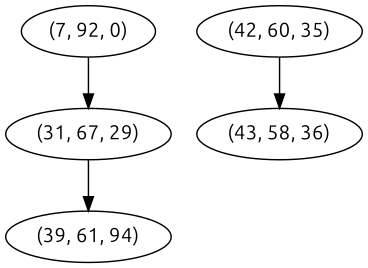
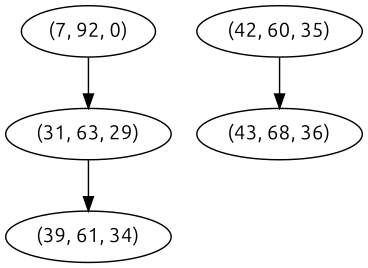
(88, 134) -> (88, 134)
(280, 134) -> (280, 134)
(88, 237) -> (88, 237)
